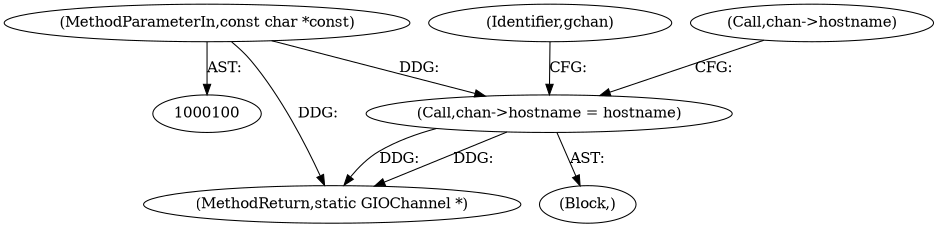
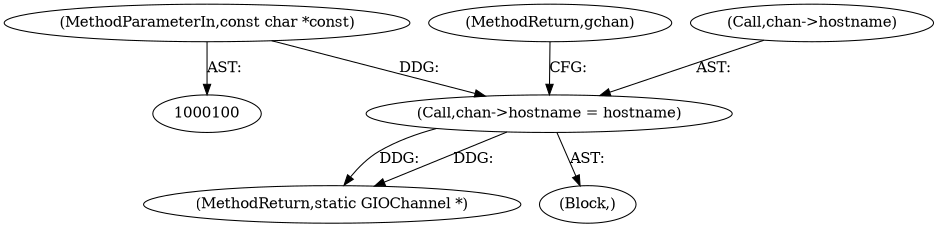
(550, 23) -> (550, 23)
(716, 68) -> (716, 68)
(282, 104) -> none
